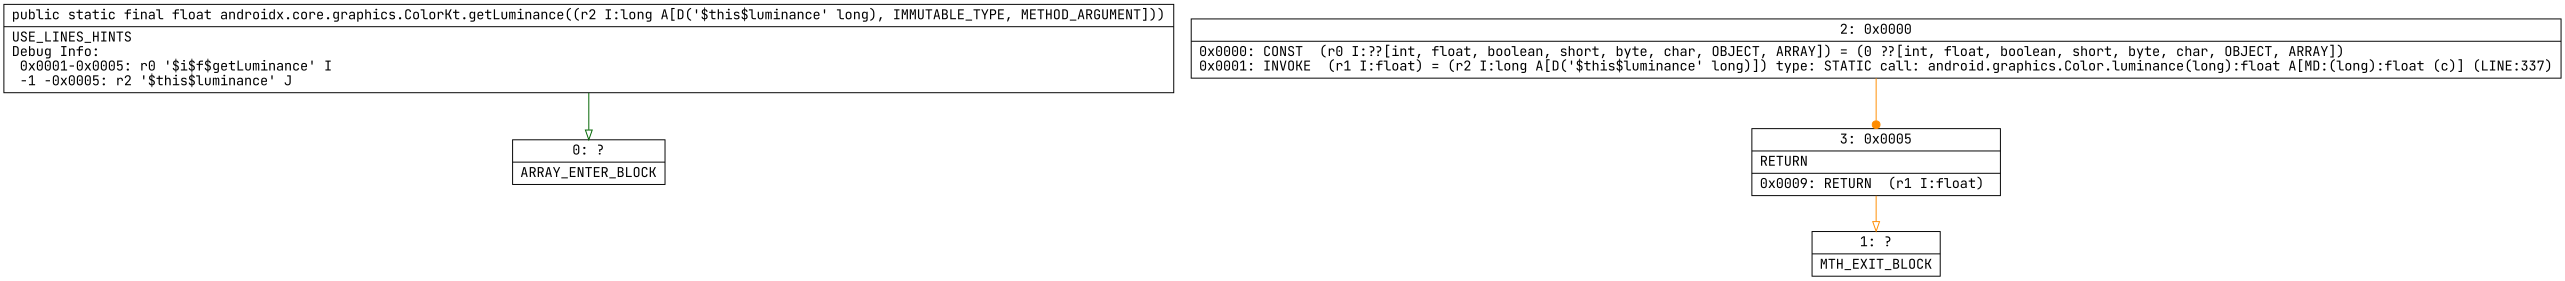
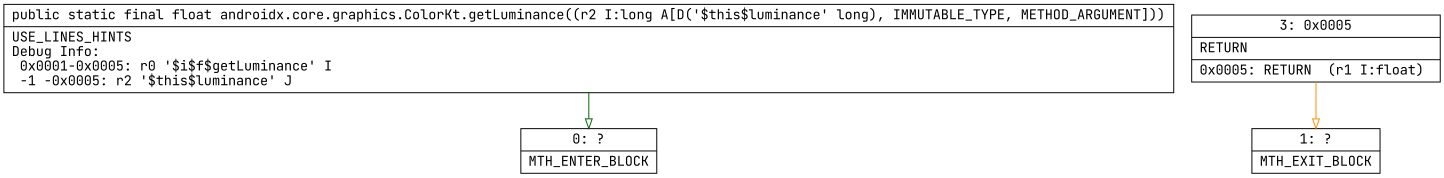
(1876, 49) -> none
(589, 173) -> (589, 162)
(1876, 184) -> (1316, 70)
